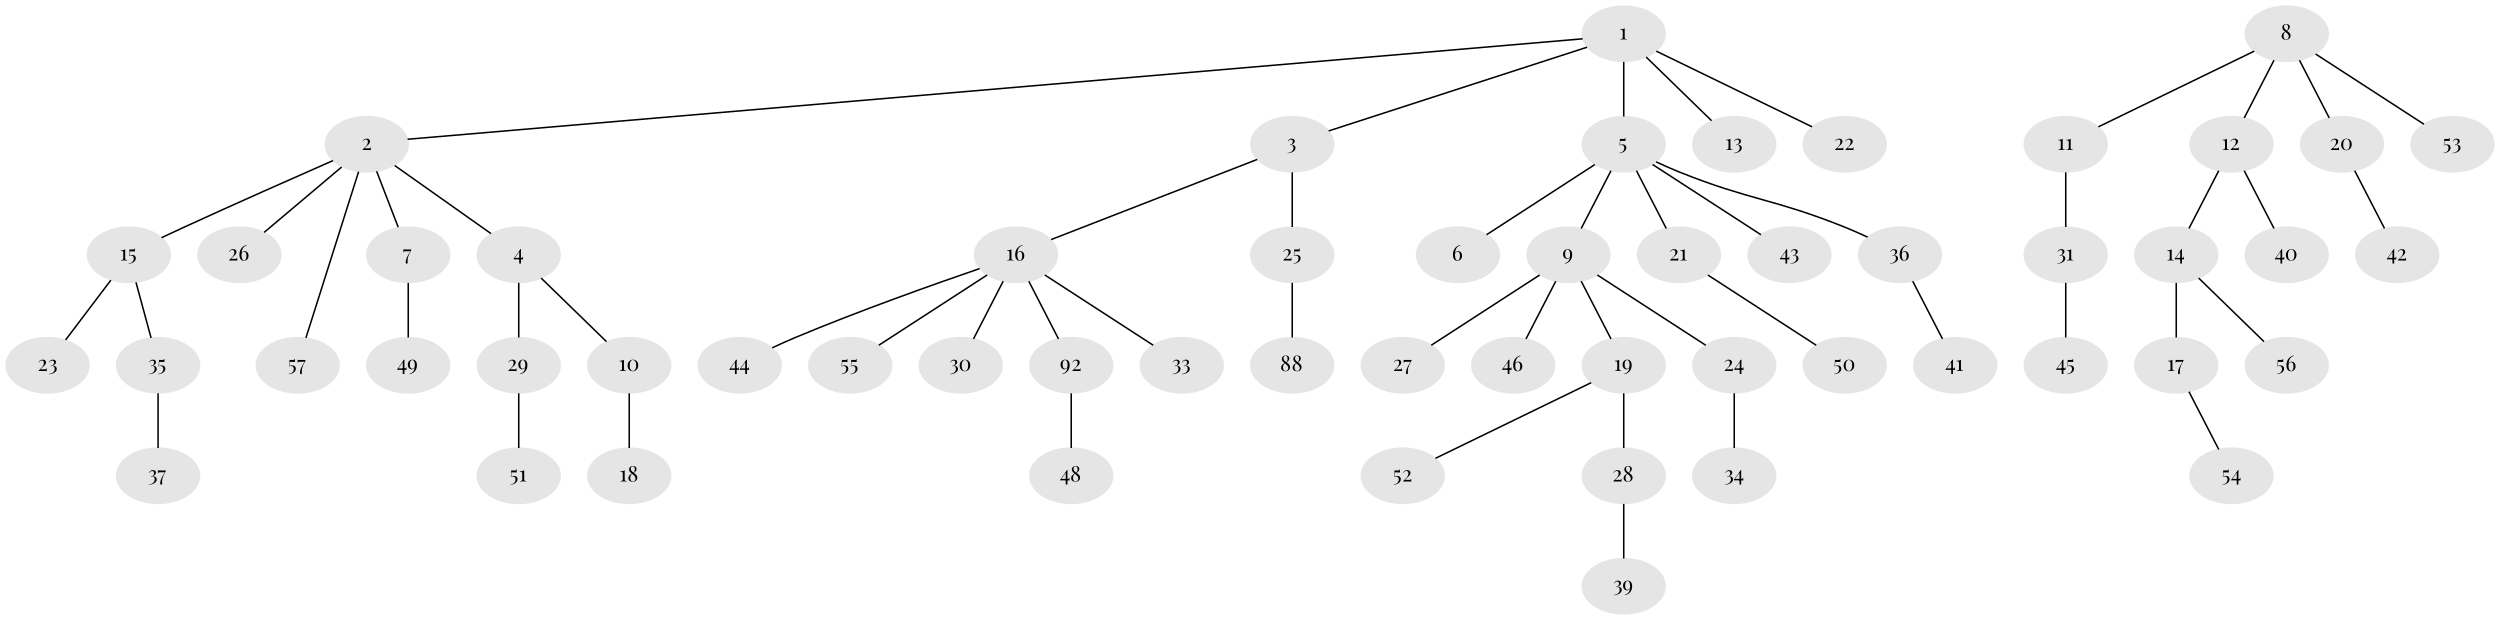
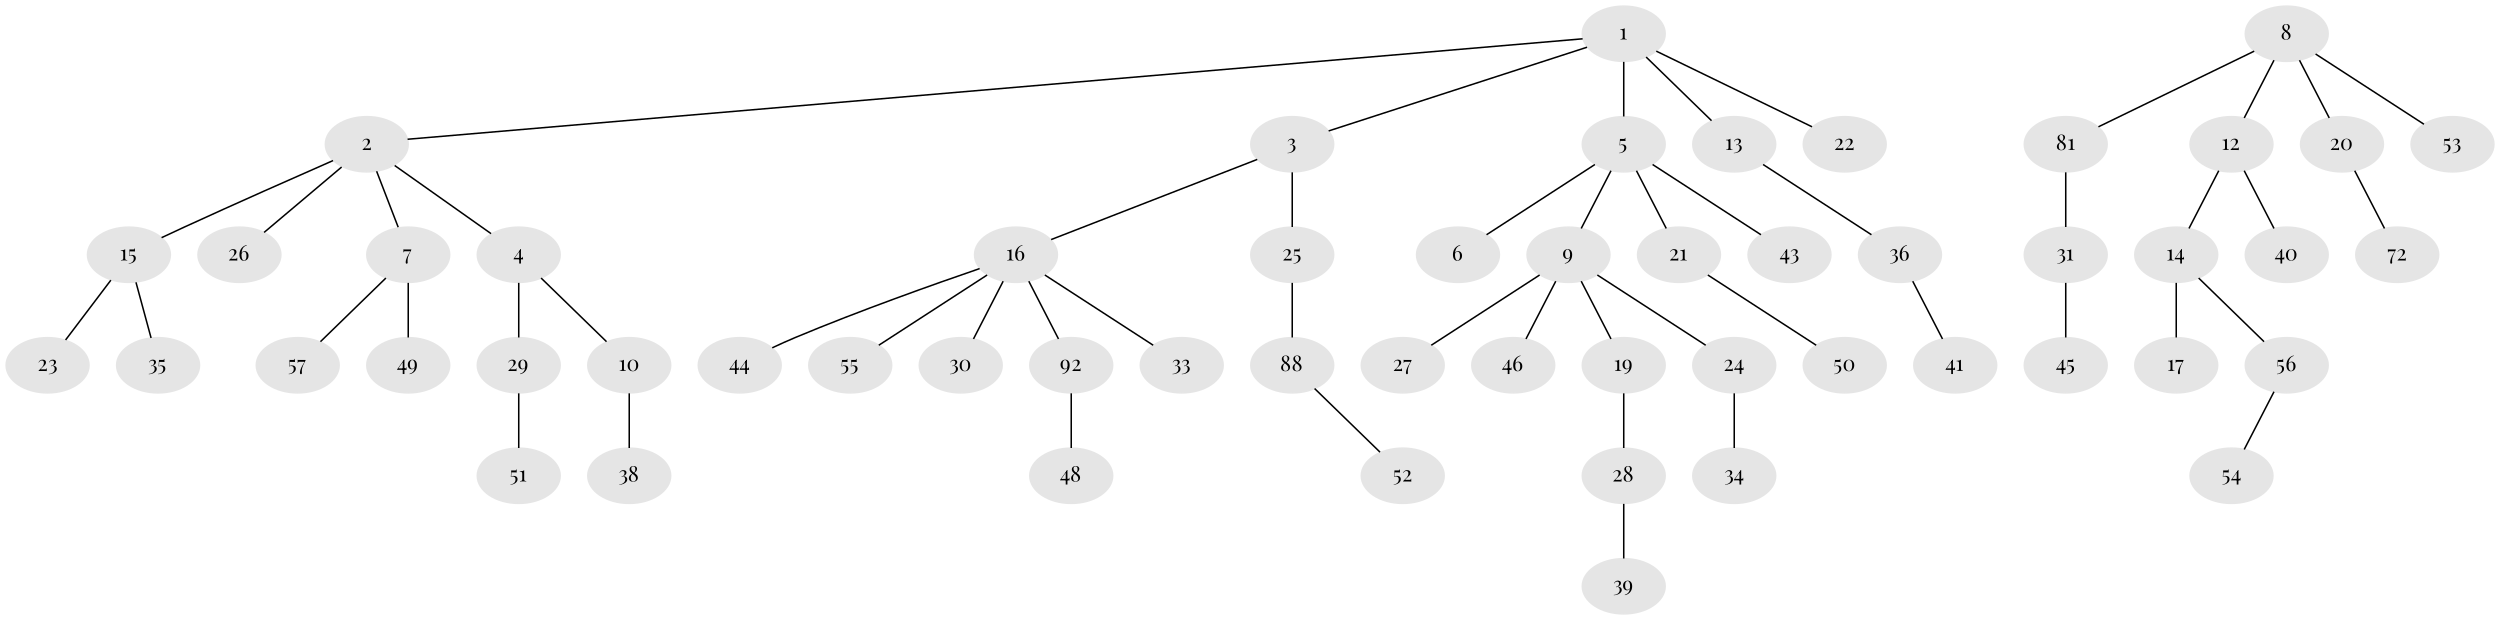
(2066, 144) -> (2066, 144)
(1762, 200) -> (1817, 200)
(332, 255) -> (353, 310)
(2397, 255) -> (2397, 255)
(1513, 420) -> (1347, 420)
(2204, 421) -> (2259, 421)
(158, 476) -> none
(629, 476) -> (629, 476)
